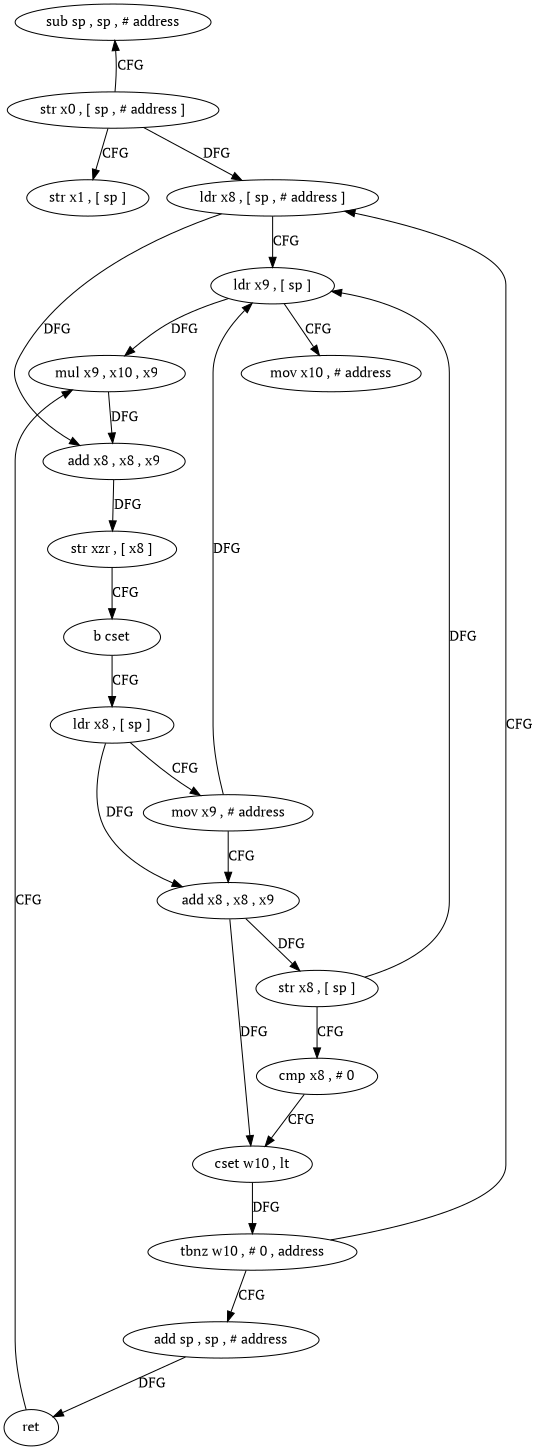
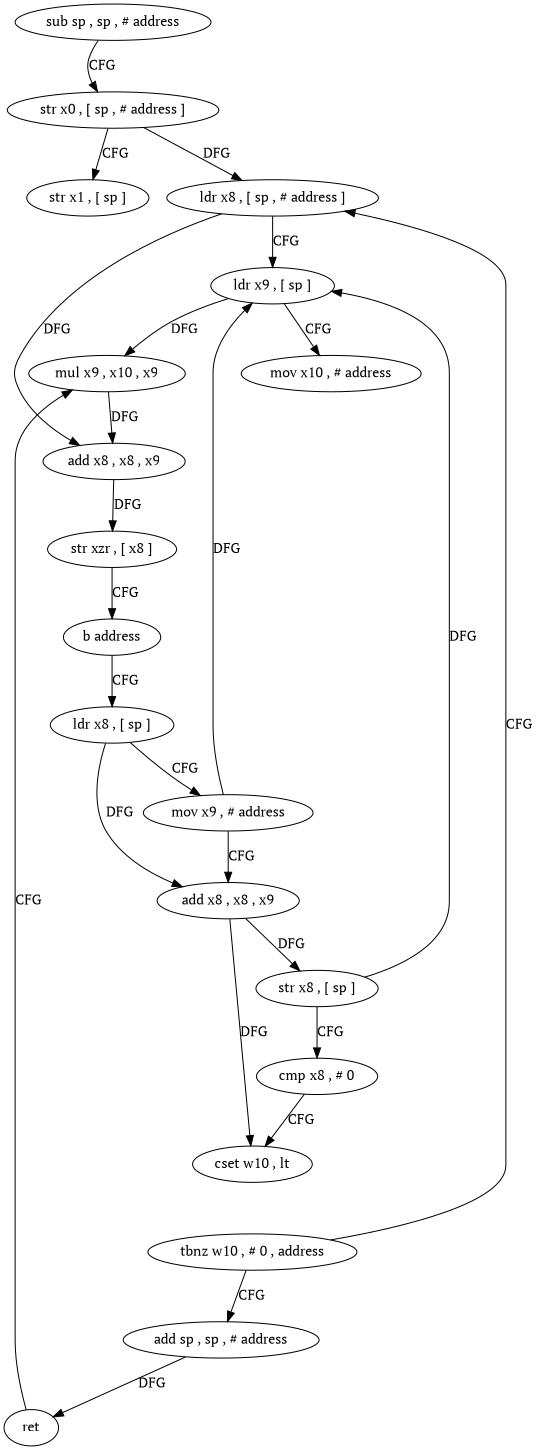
(116, 71) -> (88, 61)
(112, 637) -> (112, 637)
(252, 1203) -> none
